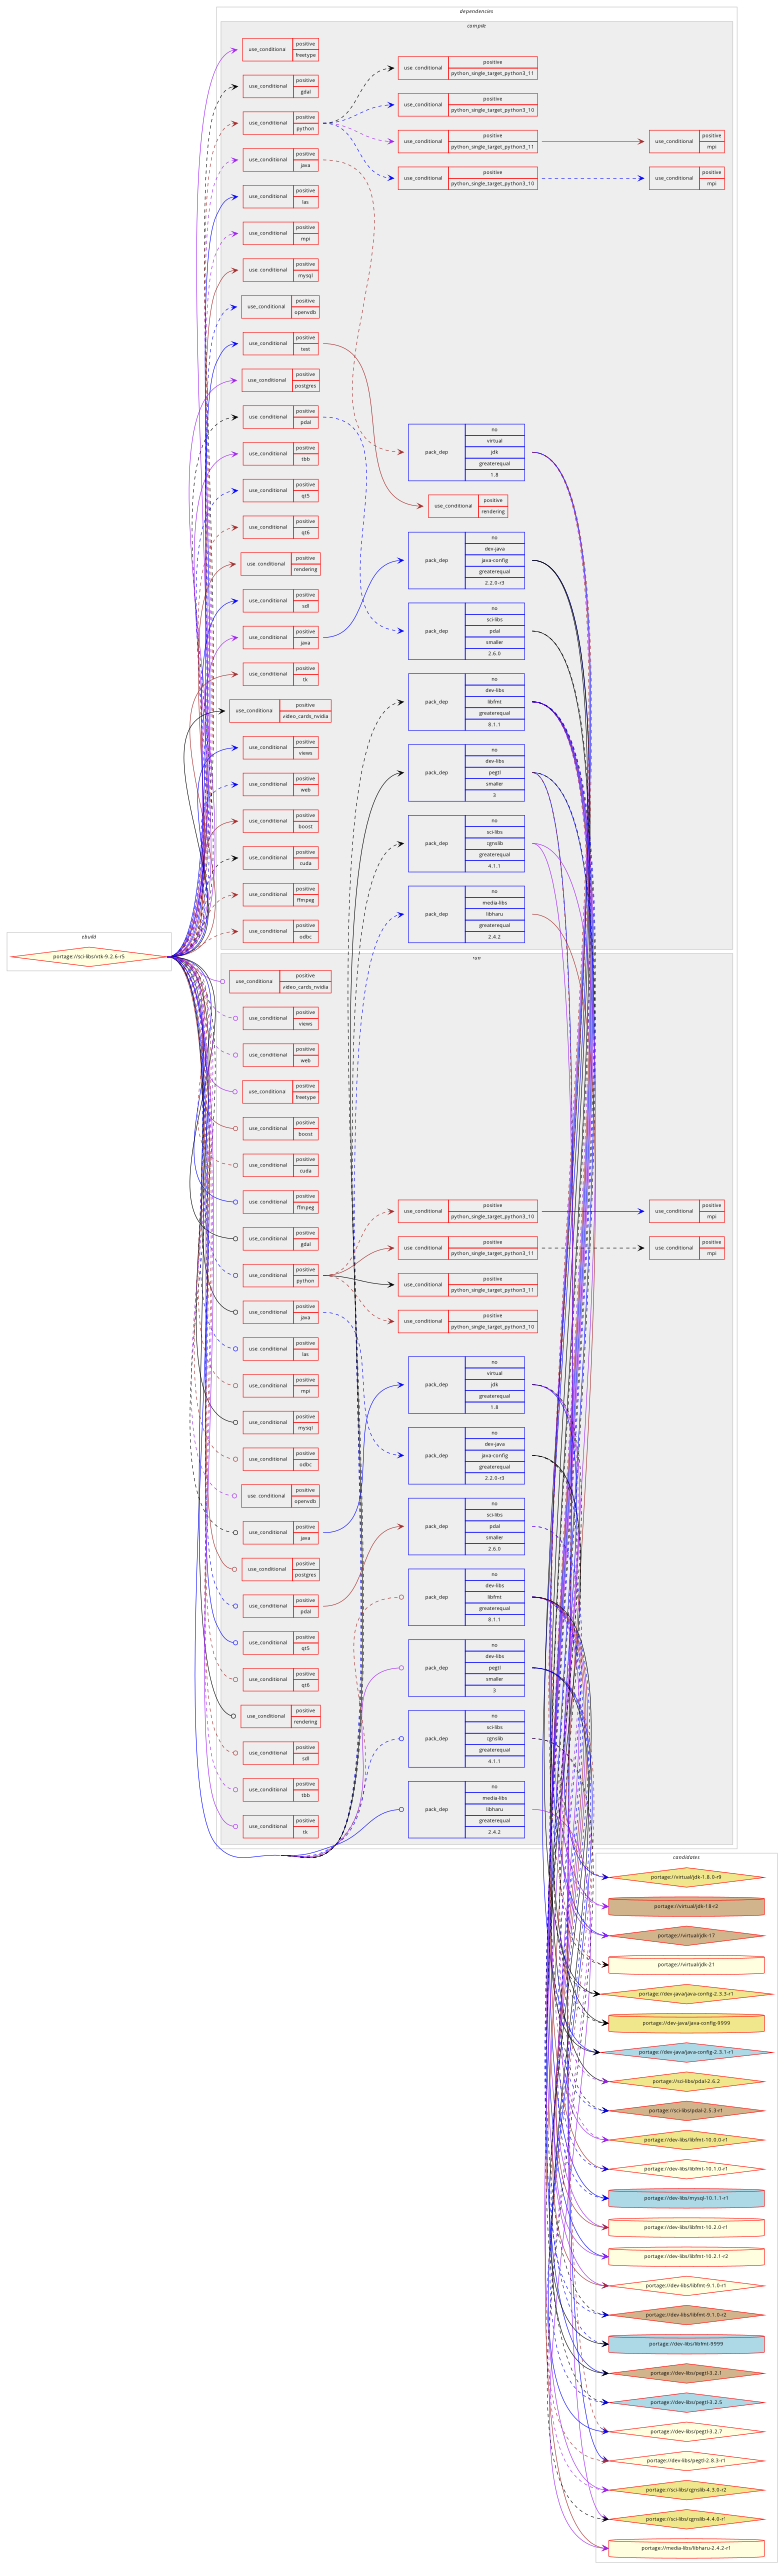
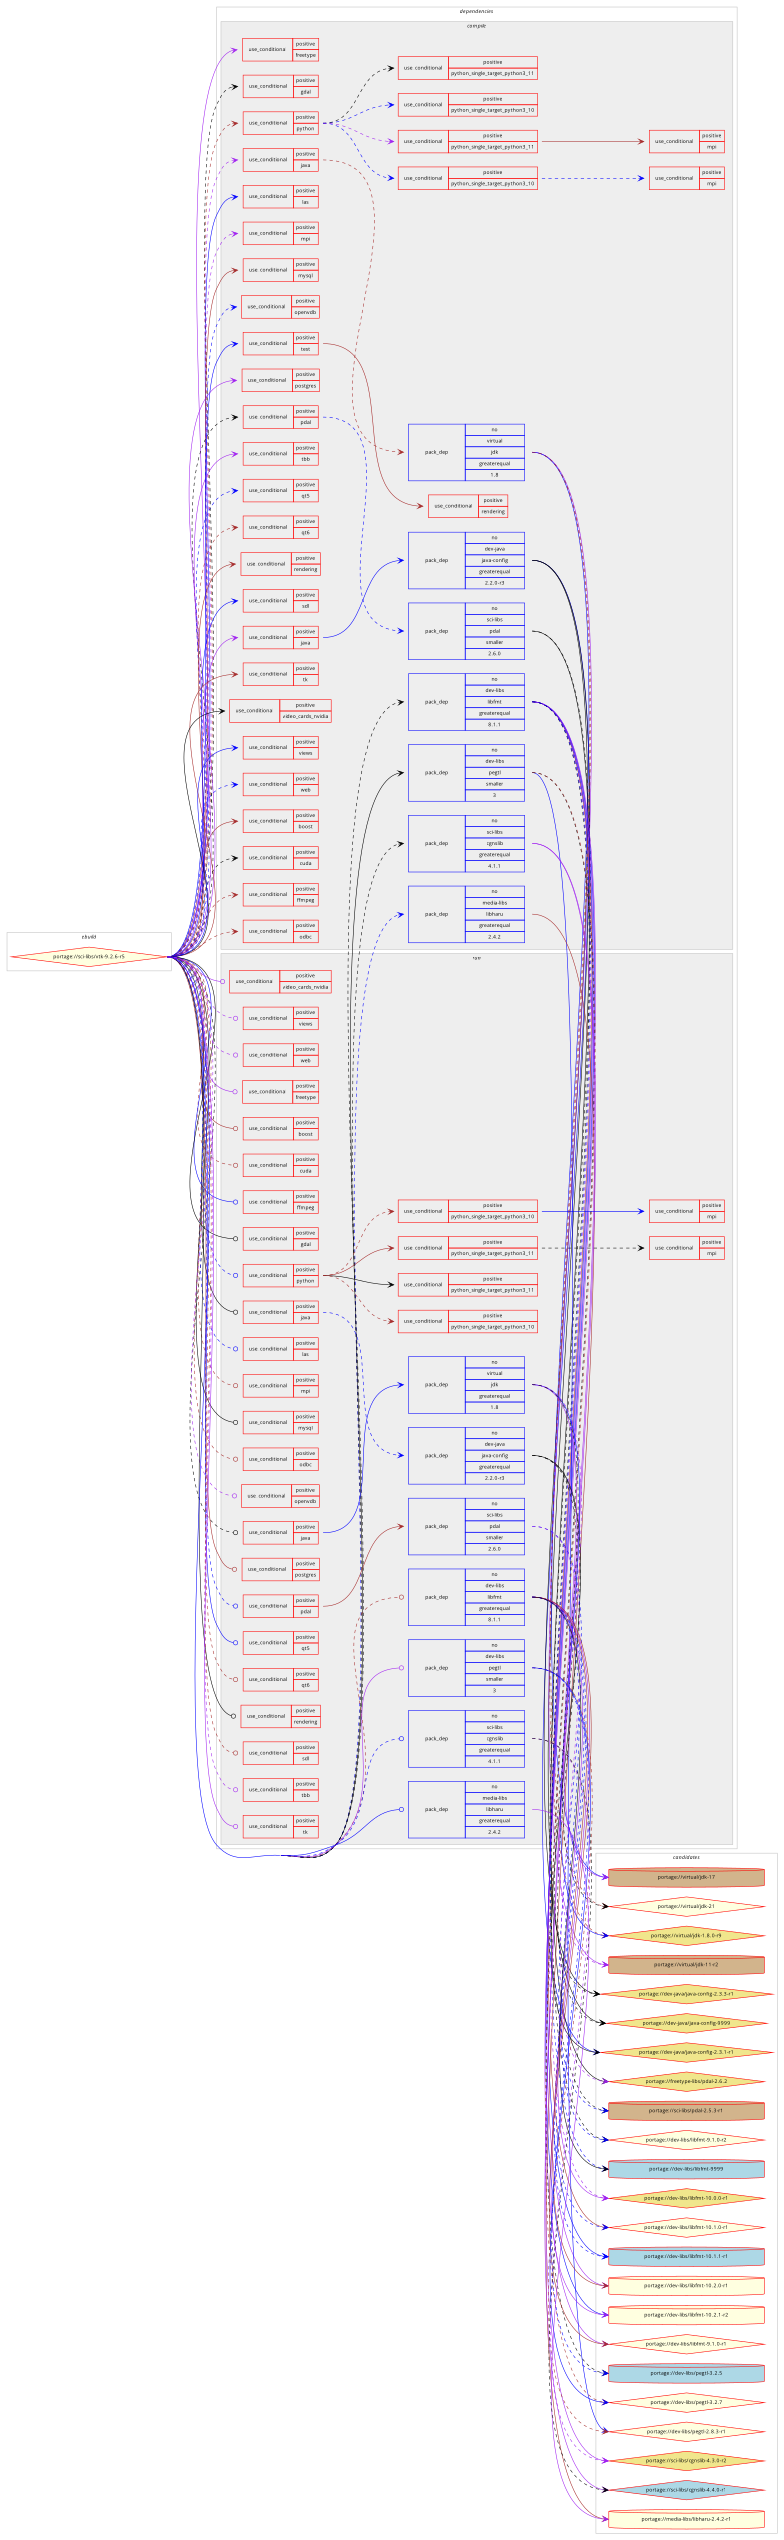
(687, 1907) -> (687, 1965)
(687, 1936) -> (687, 1877)
(687, 1965) -> (687, 1907)
(687, 2023) -> (687, 2023)
(687, 2053) -> (687, 2053)
(687, 2082) -> (687, 2082)
(687, 2111) -> (687, 2111)
(687, 2198) -> (687, 2257)
(687, 2315) -> (687, 2140)
(687, 2373) -> none
(687, 2403) -> (687, 2373)
(687, 2519) -> (687, 2490)
